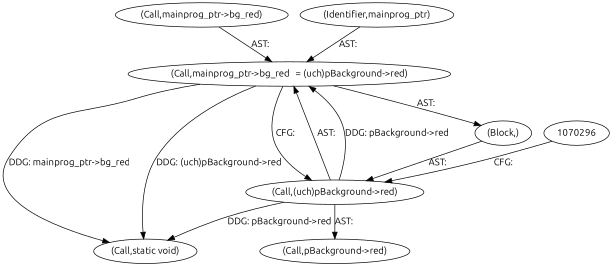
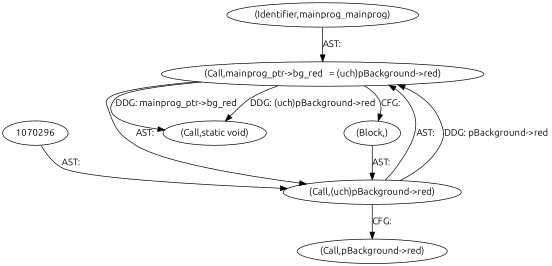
(202, 15) -> none
(377, 15) -> (323, 15)
(428, 104) -> (392, 104)
(287, 133) -> (146, 133)
(505, 163) -> (72, 163)
(228, 217) -> none
(345, 222) -> (383, 222)
